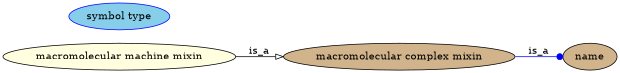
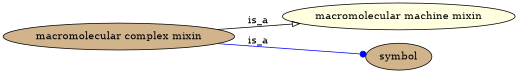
(119, 16) -> none
(256, 57) -> (255, 27)
(590, 57) -> (399, 57)
